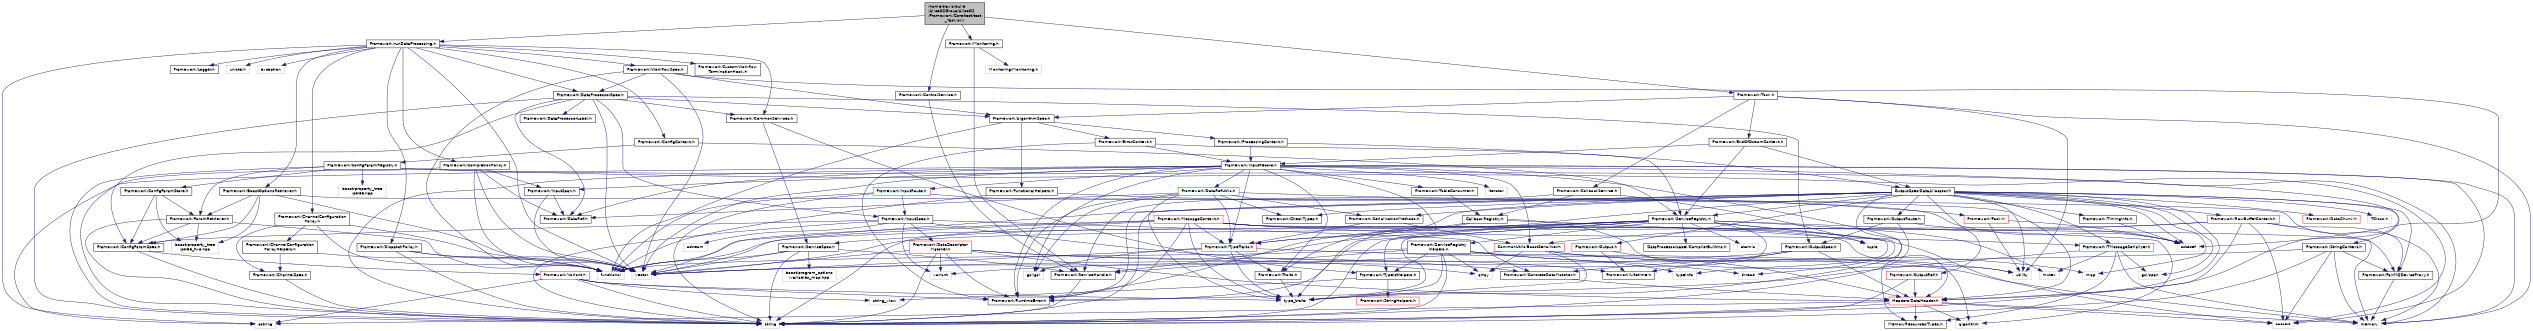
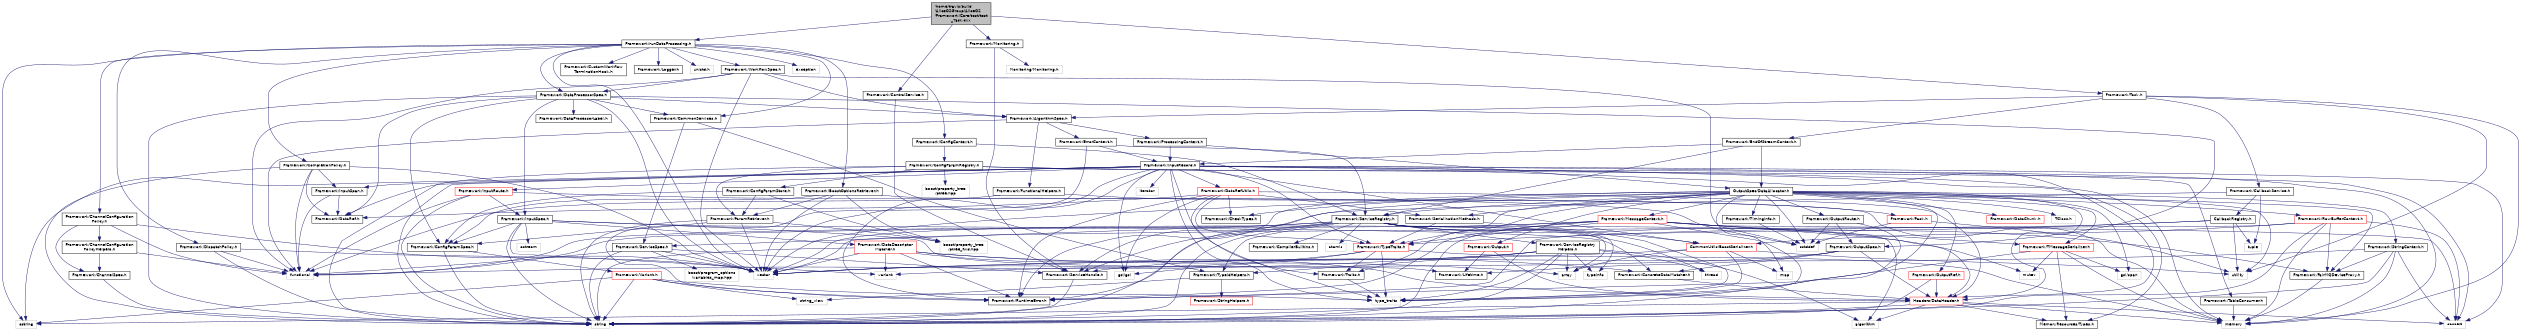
none -> (1694, 206)
(1470, 209) -> (2234, 311)
(1687, 247) -> (1283, 247)
